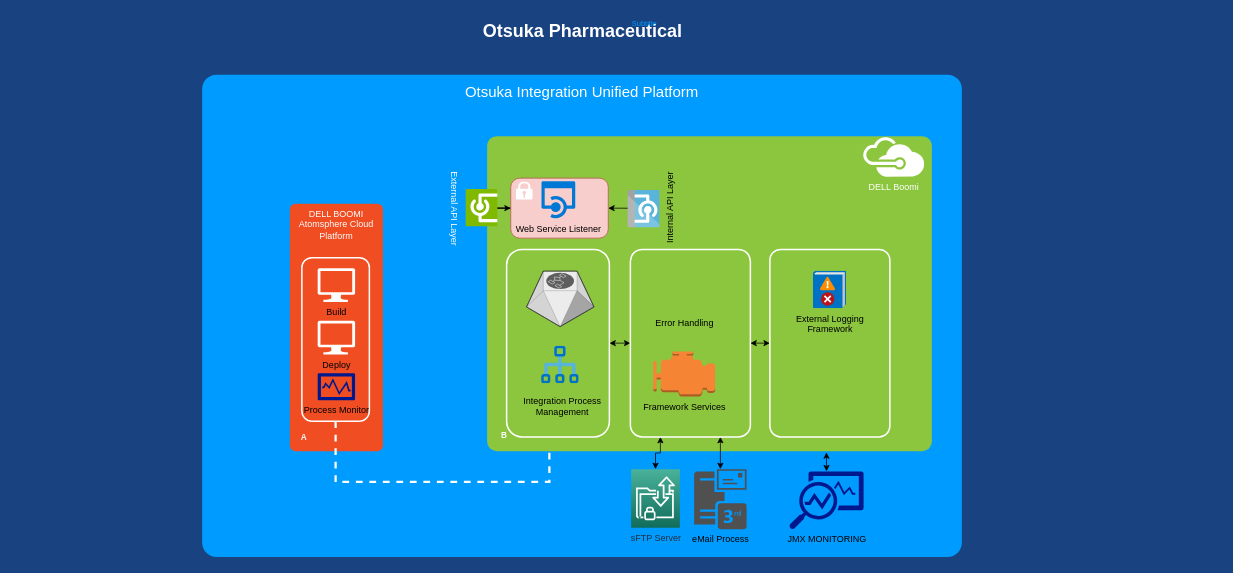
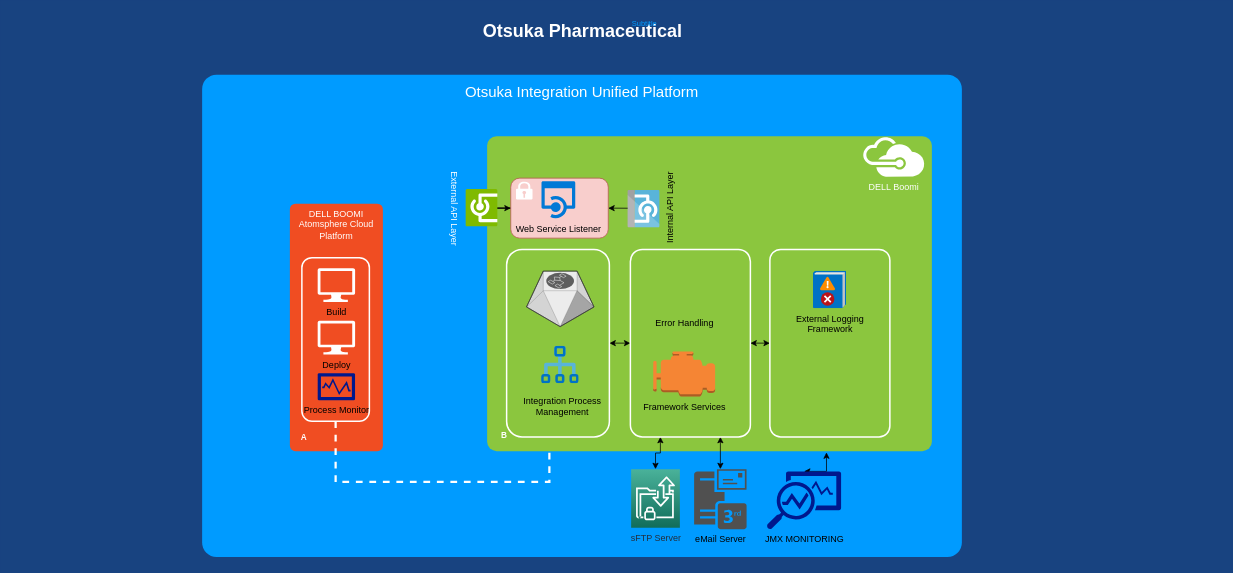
(827, 500) -> (804, 500)
(721, 540) -> (721, 540)
